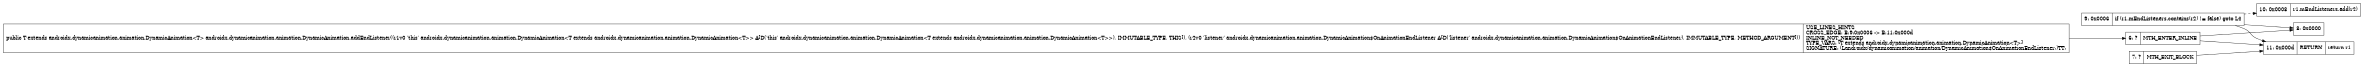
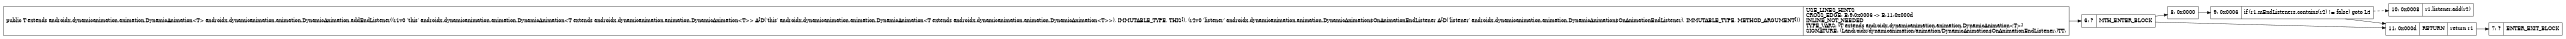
(2326, 10) -> (2448, 10)
(2267, 26) -> (2203, 13)
(2170, 38) -> (2126, 21)
(2228, 53) -> (2481, 29)
(2170, 57) -> (2533, 29)
